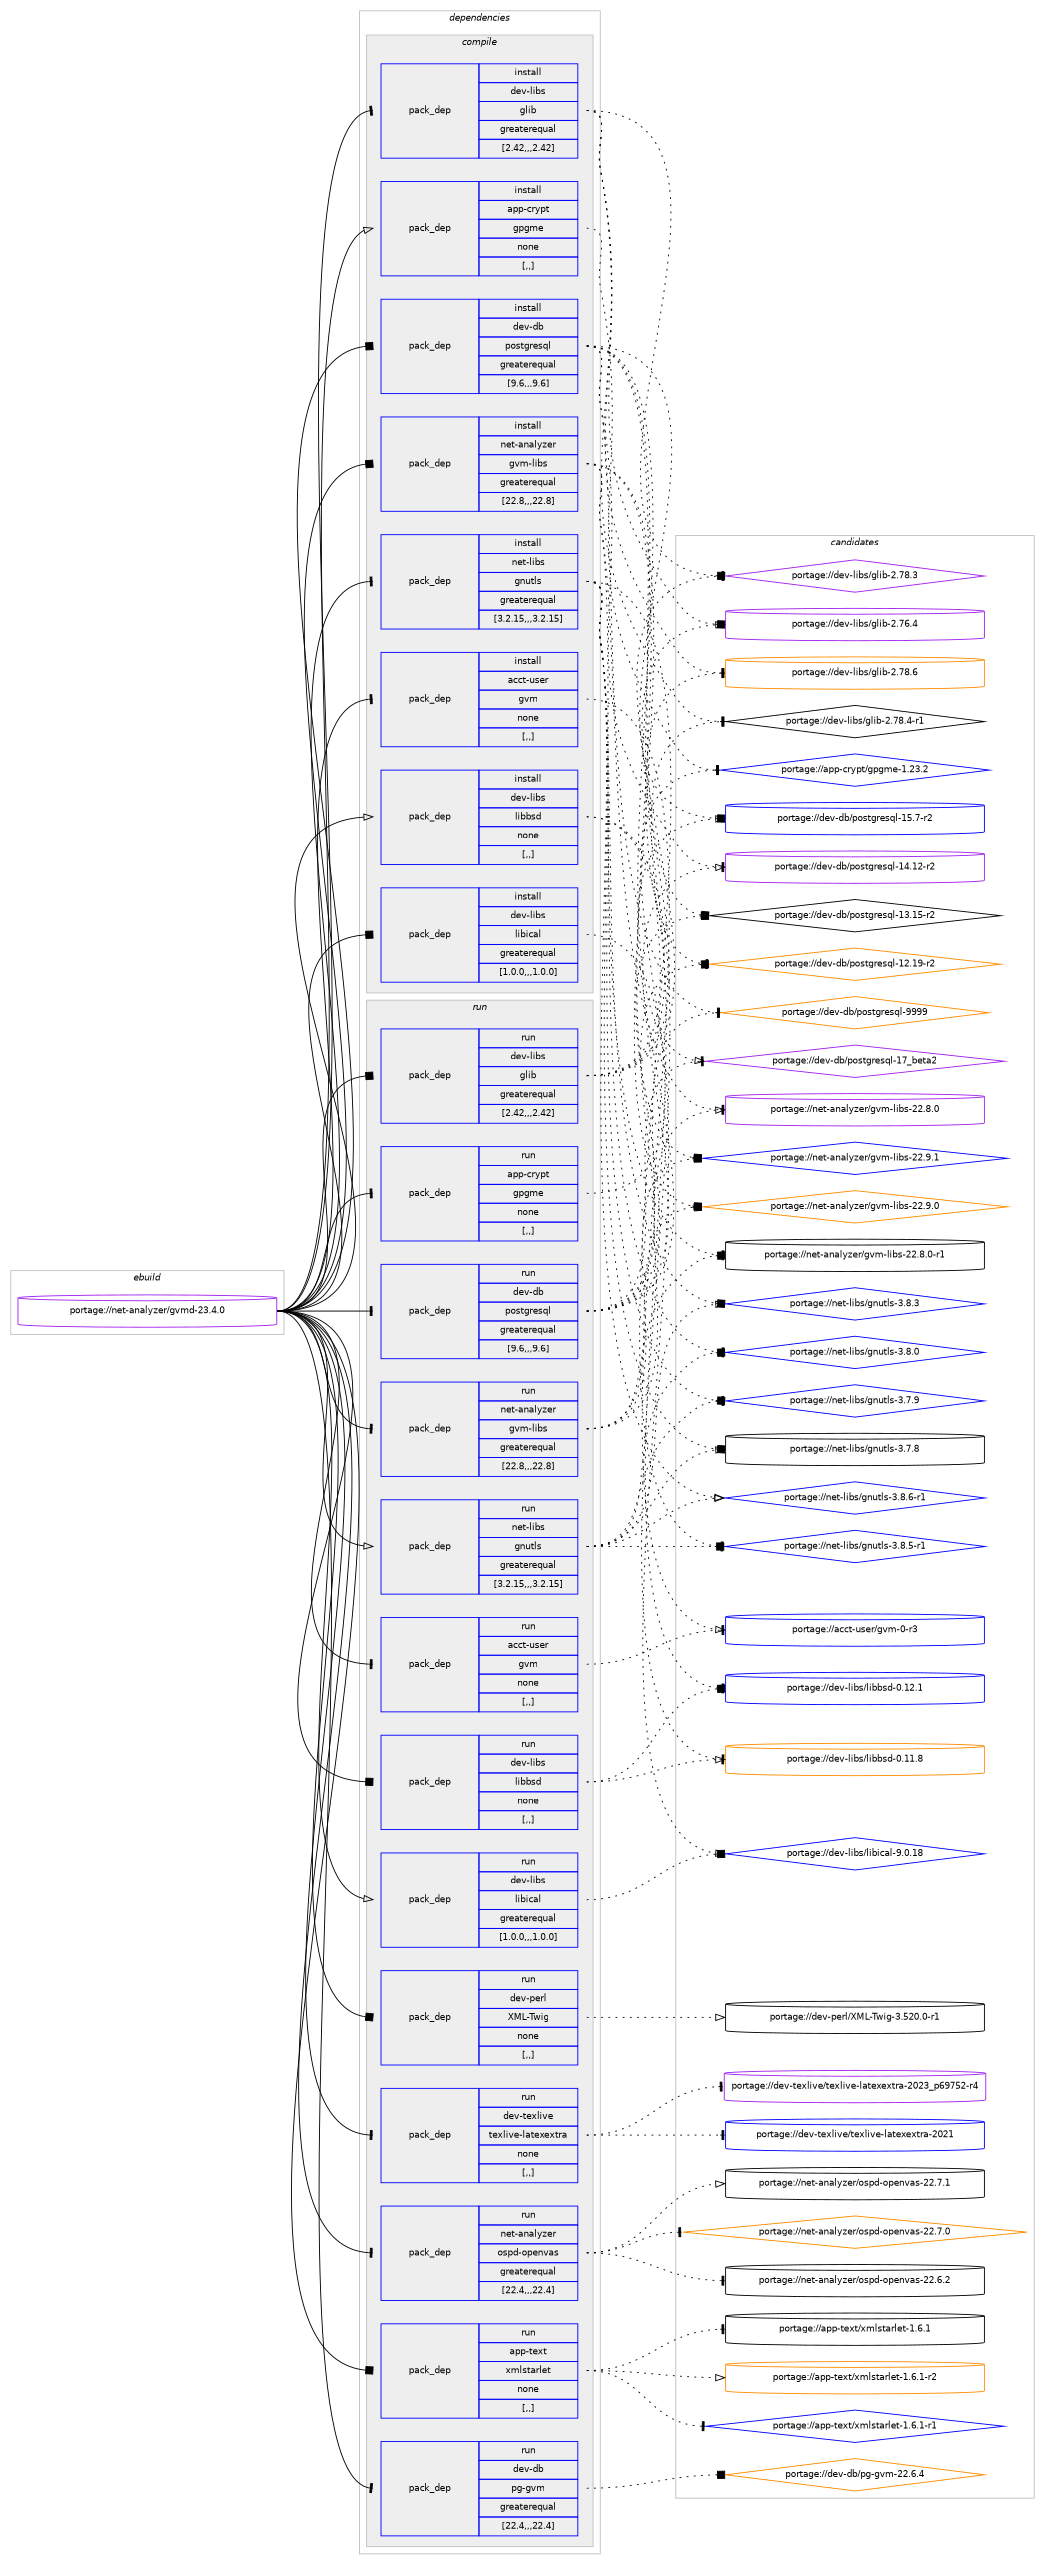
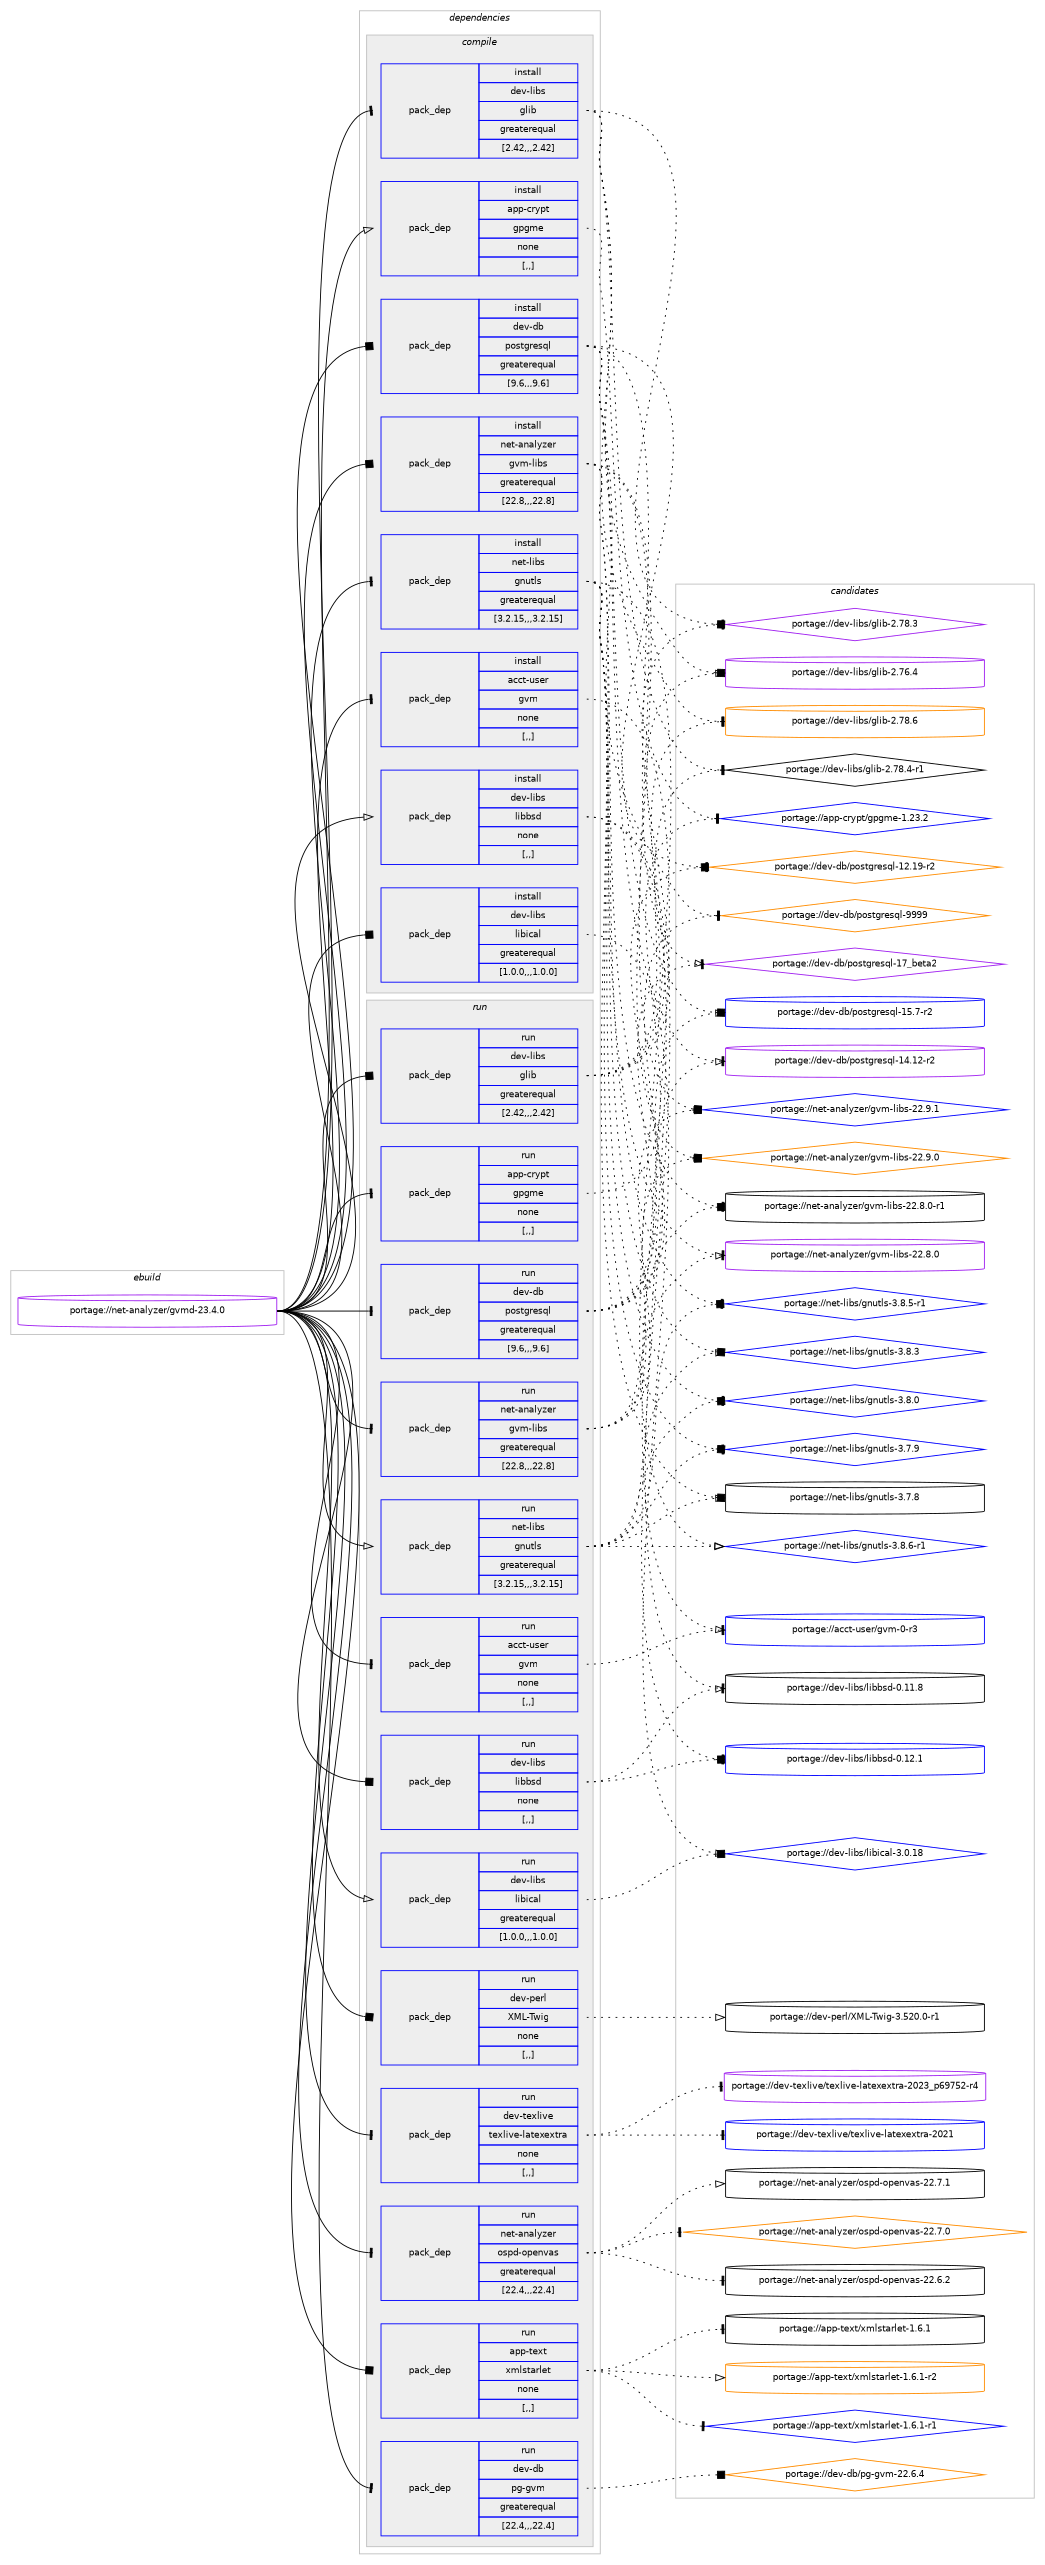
(855, 916) -> none
(855, 1759) -> (855, 1688)
(855, 1854) -> (855, 1854)
